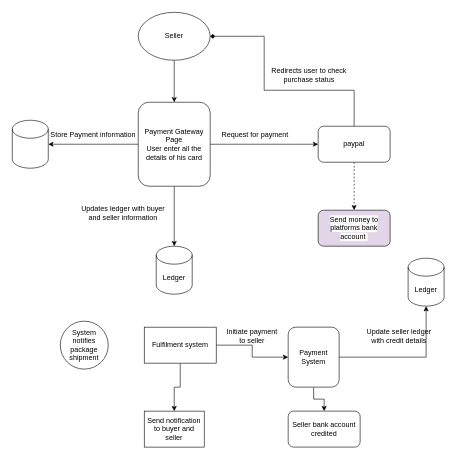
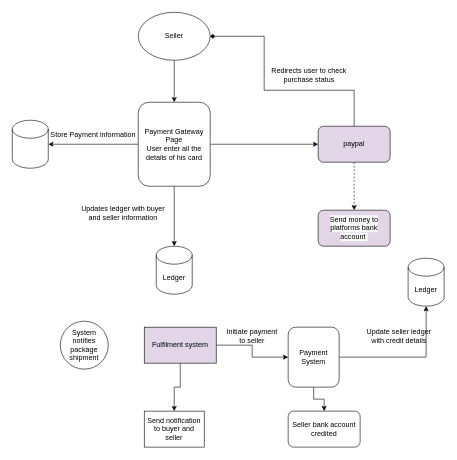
(255, 135) -> none
(354, 144) -> (354, 144)
(180, 345) -> (180, 345)
